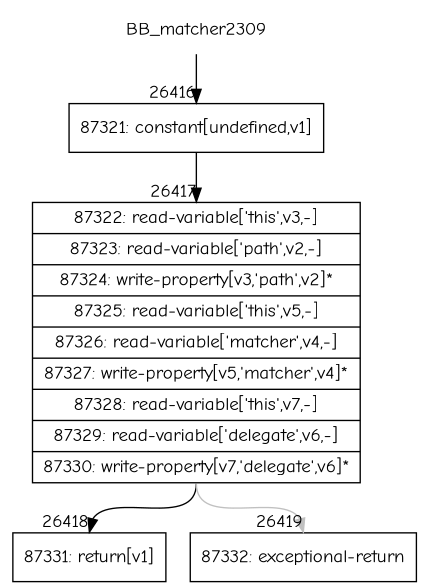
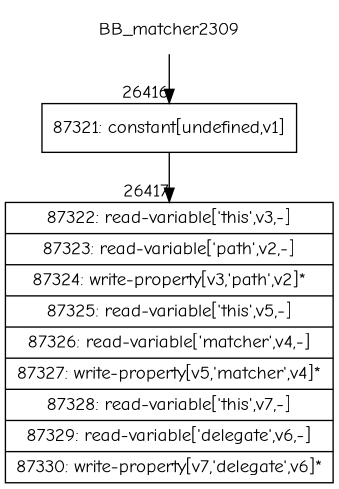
(89, 557) -> none
(303, 557) -> none
